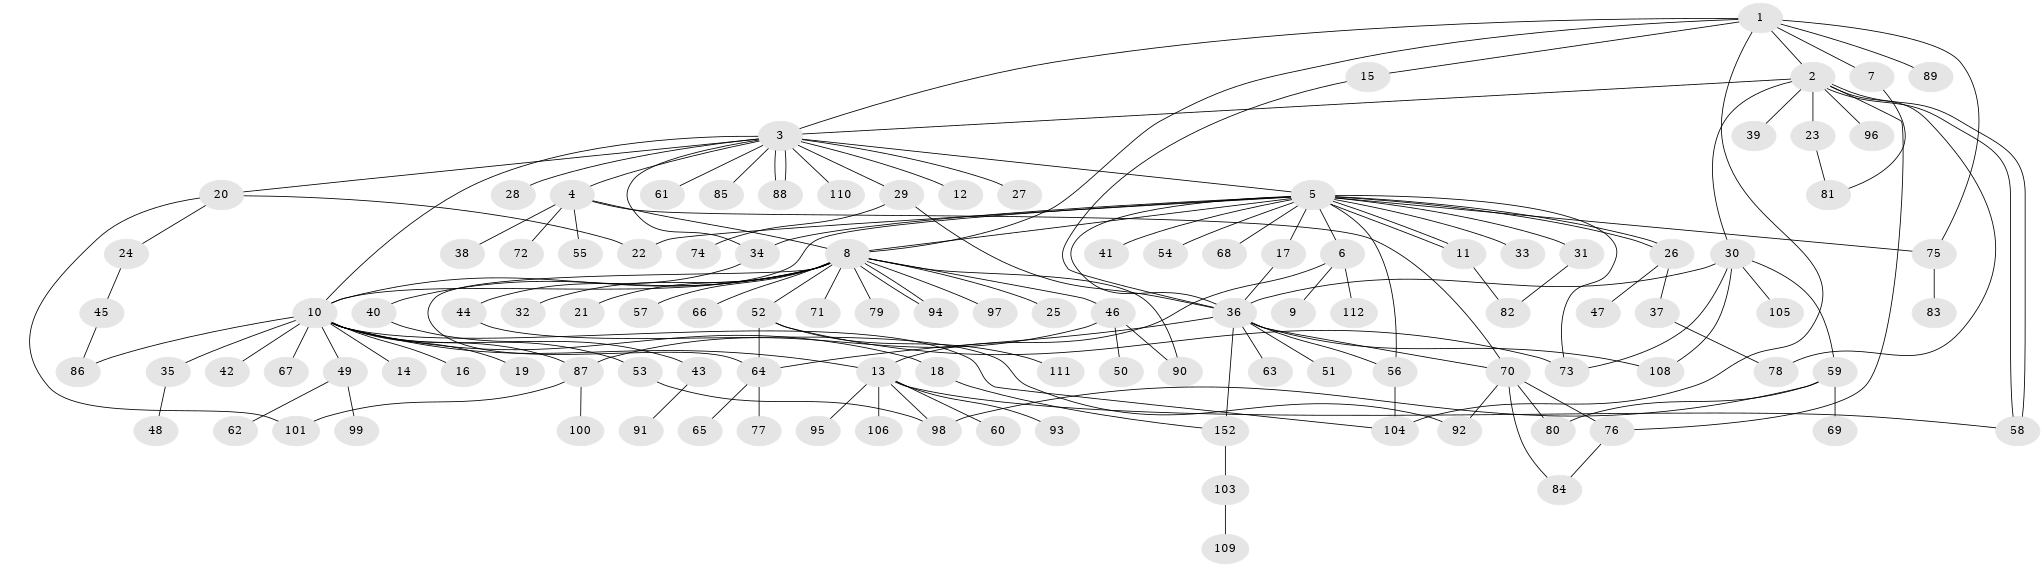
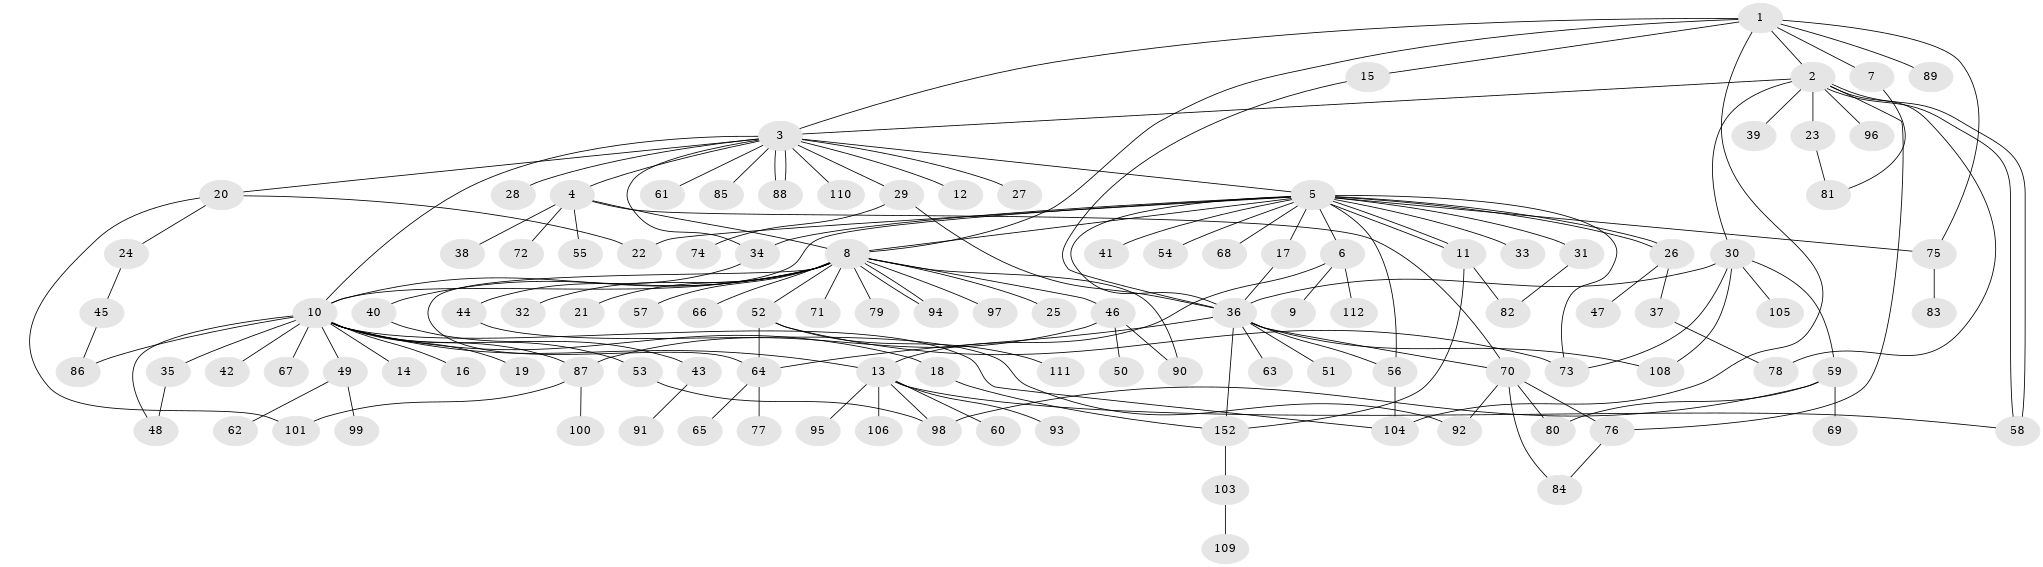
none -> (141, 355)
none -> (1408, 397)
